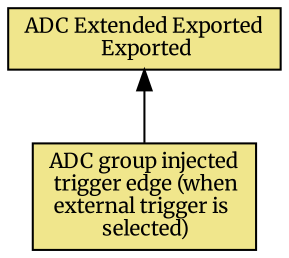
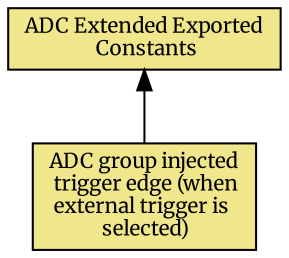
(144, 39) -> (144, 39)
